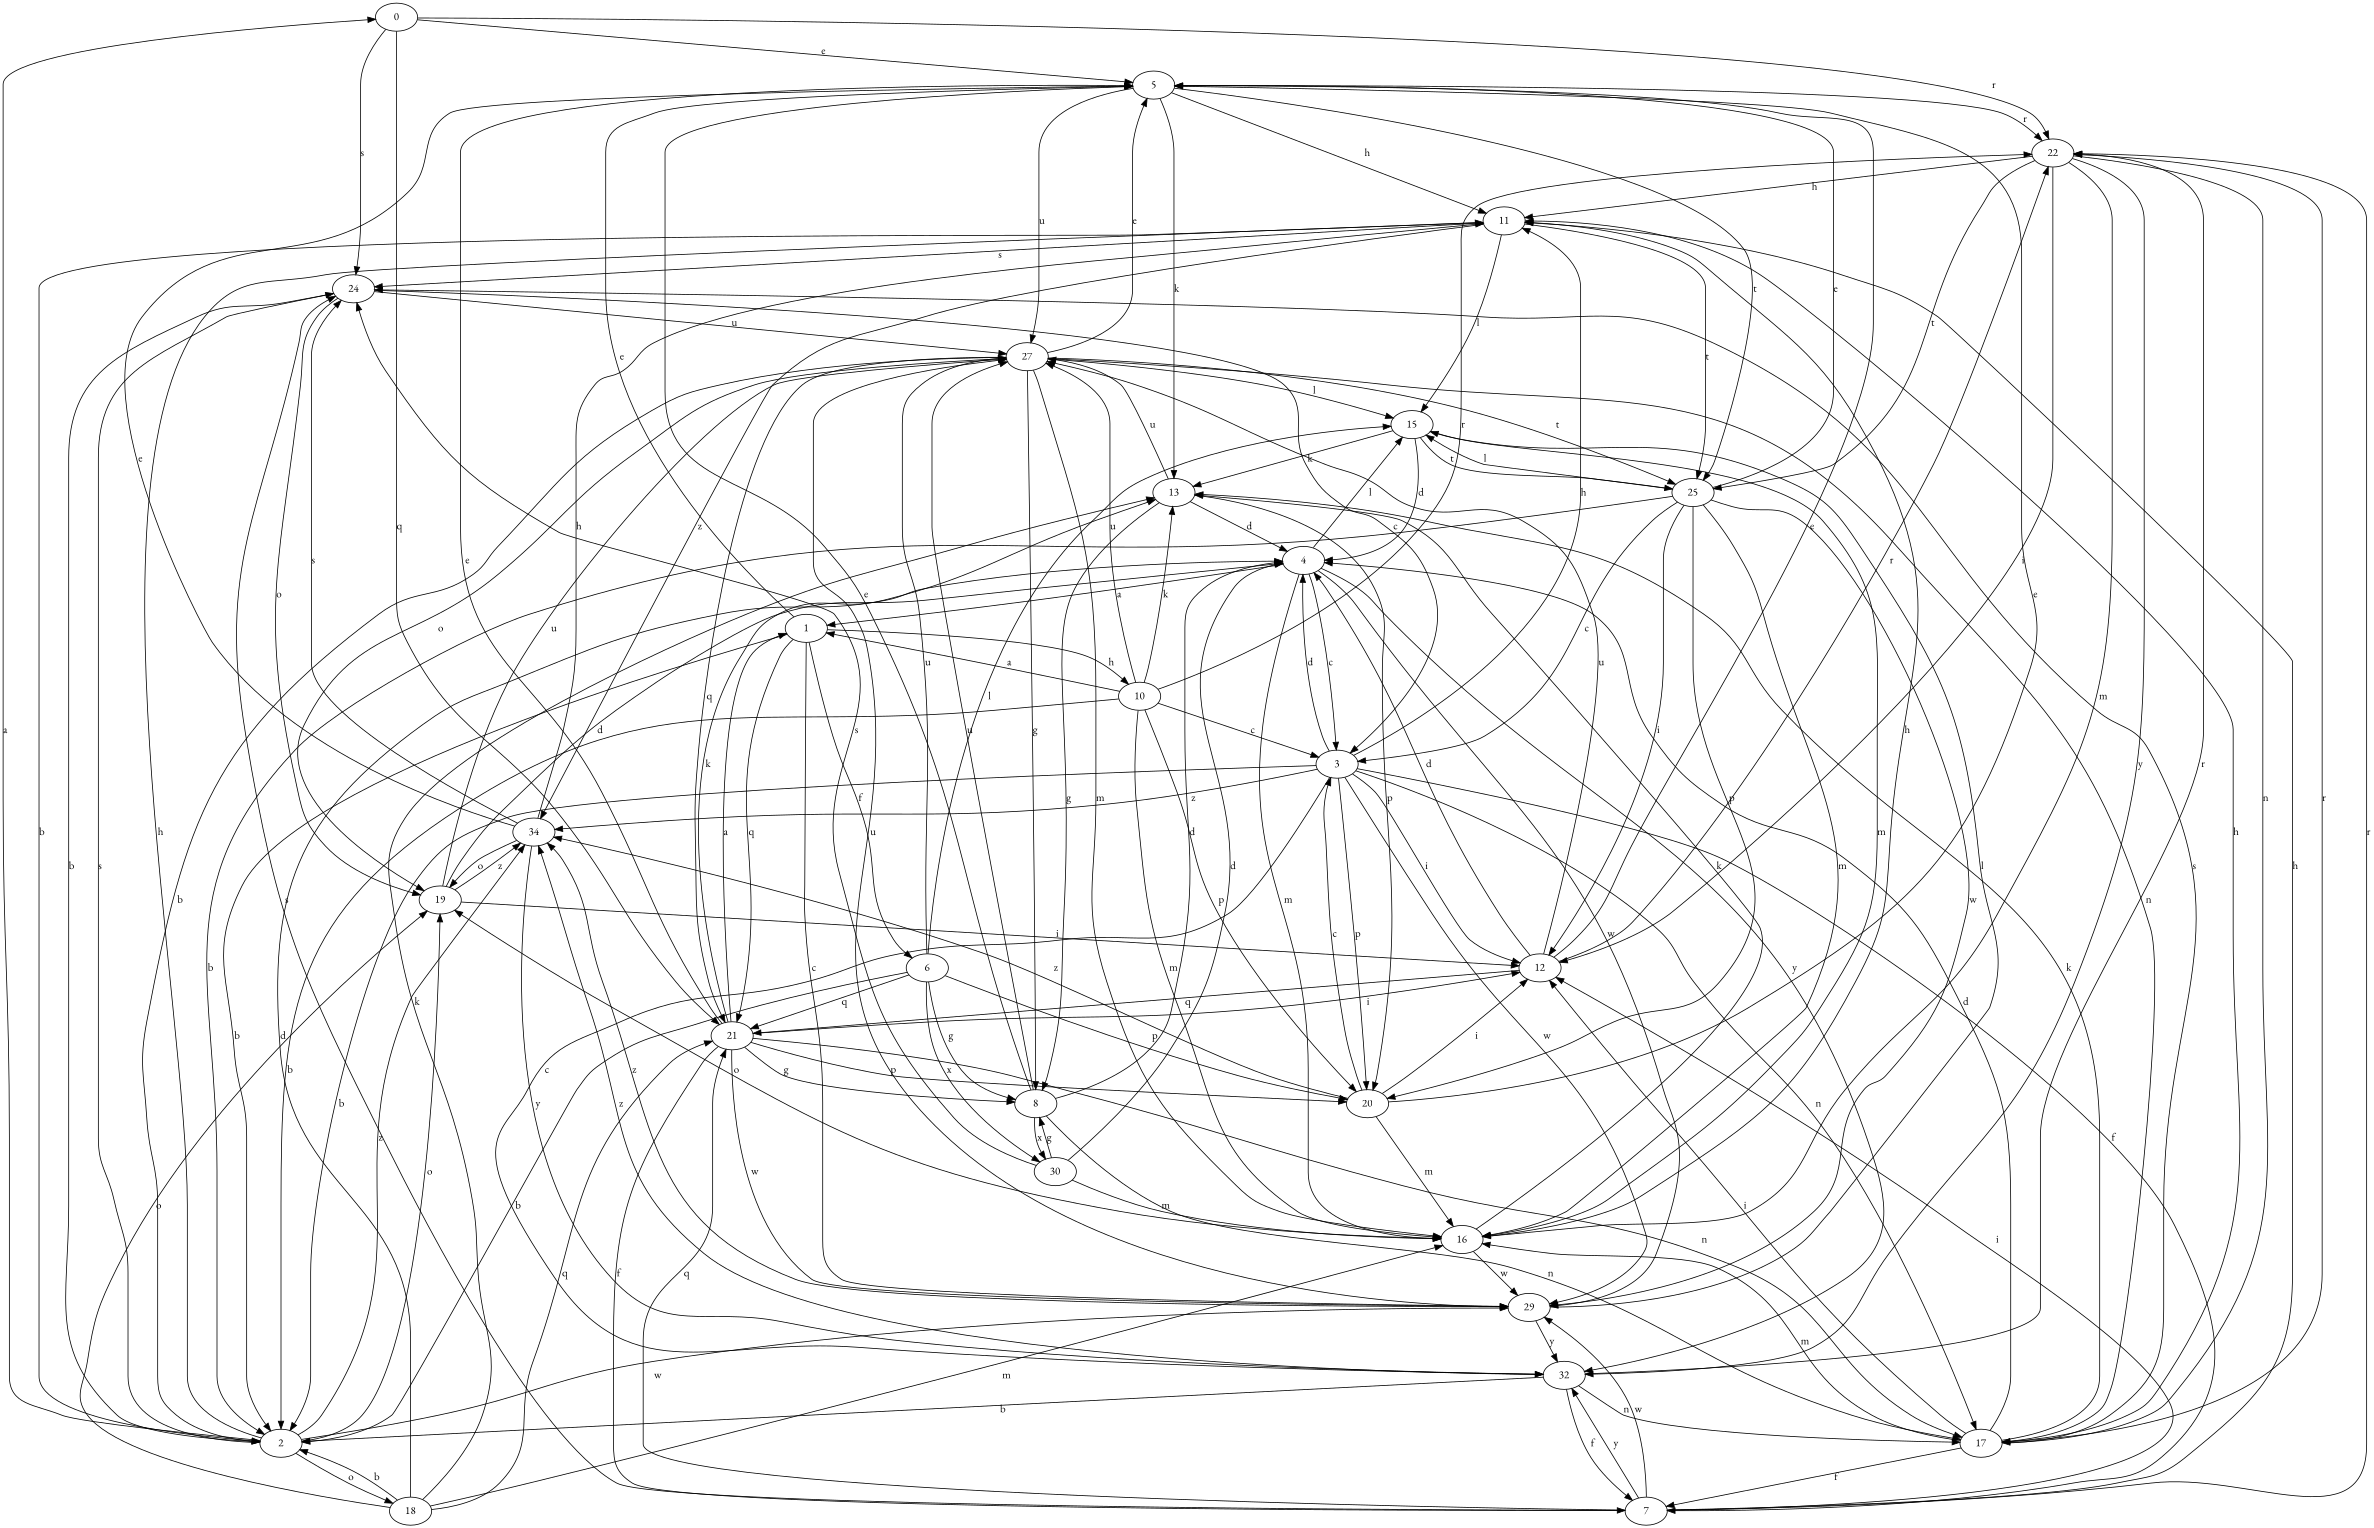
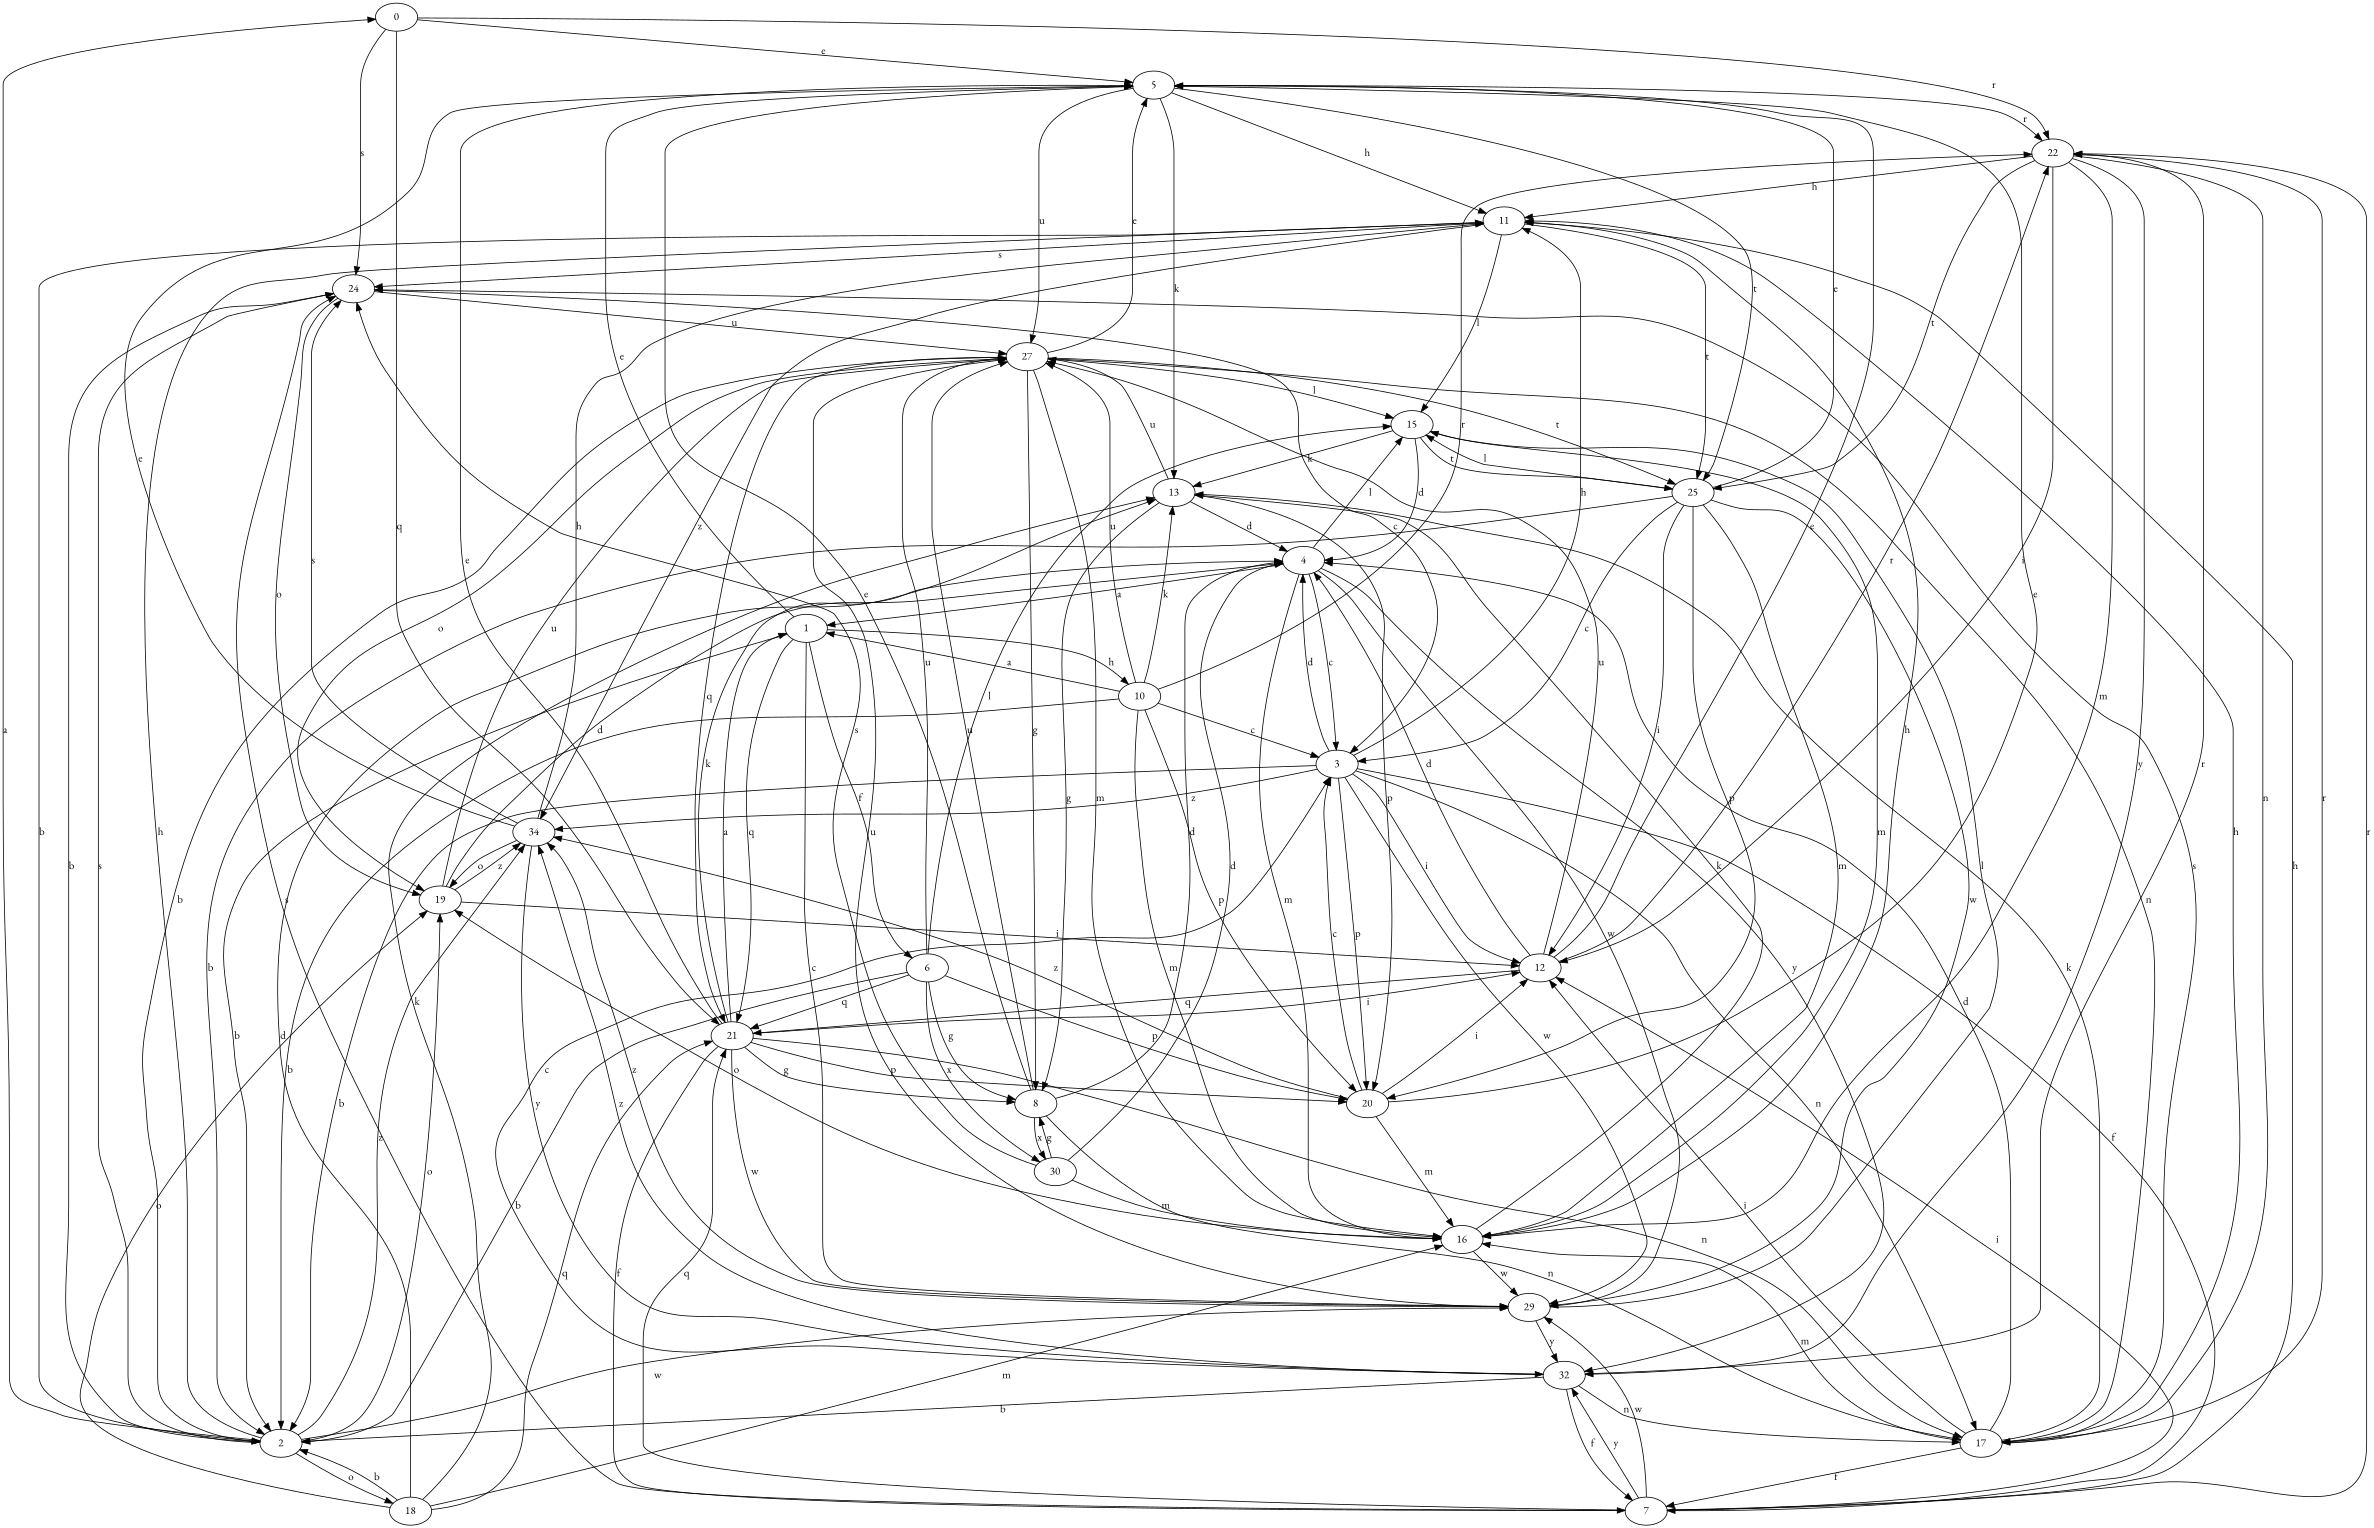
(524, 1229) -> (528, 1236)
